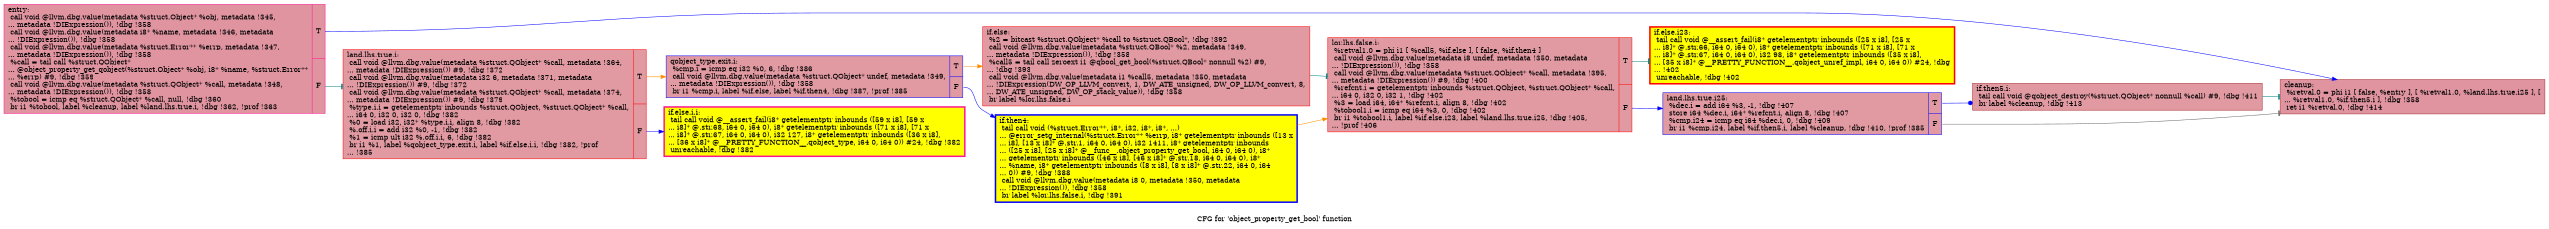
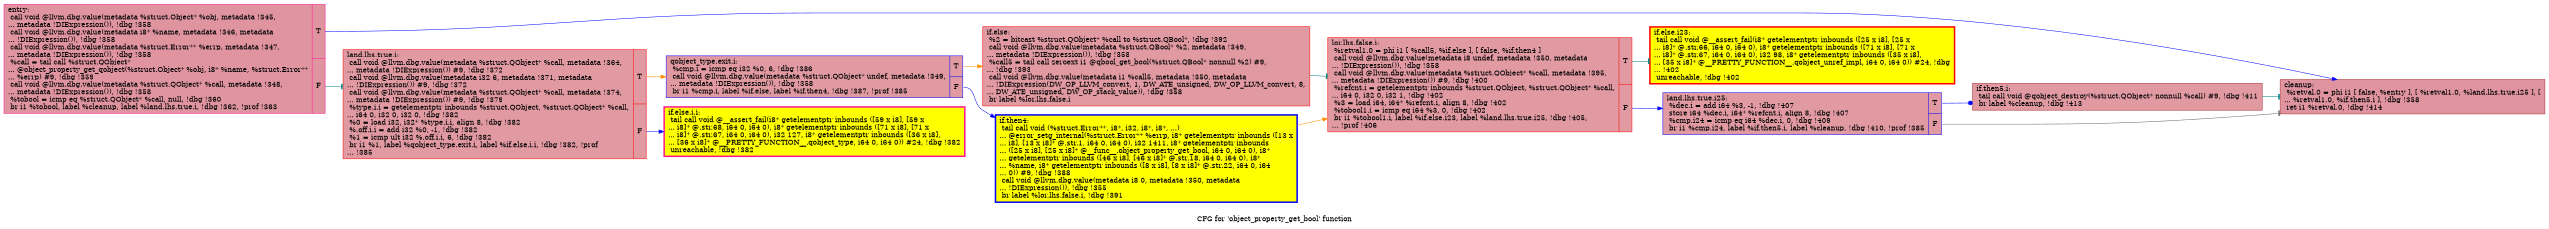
(1053, 188) -> (1053, 188)
